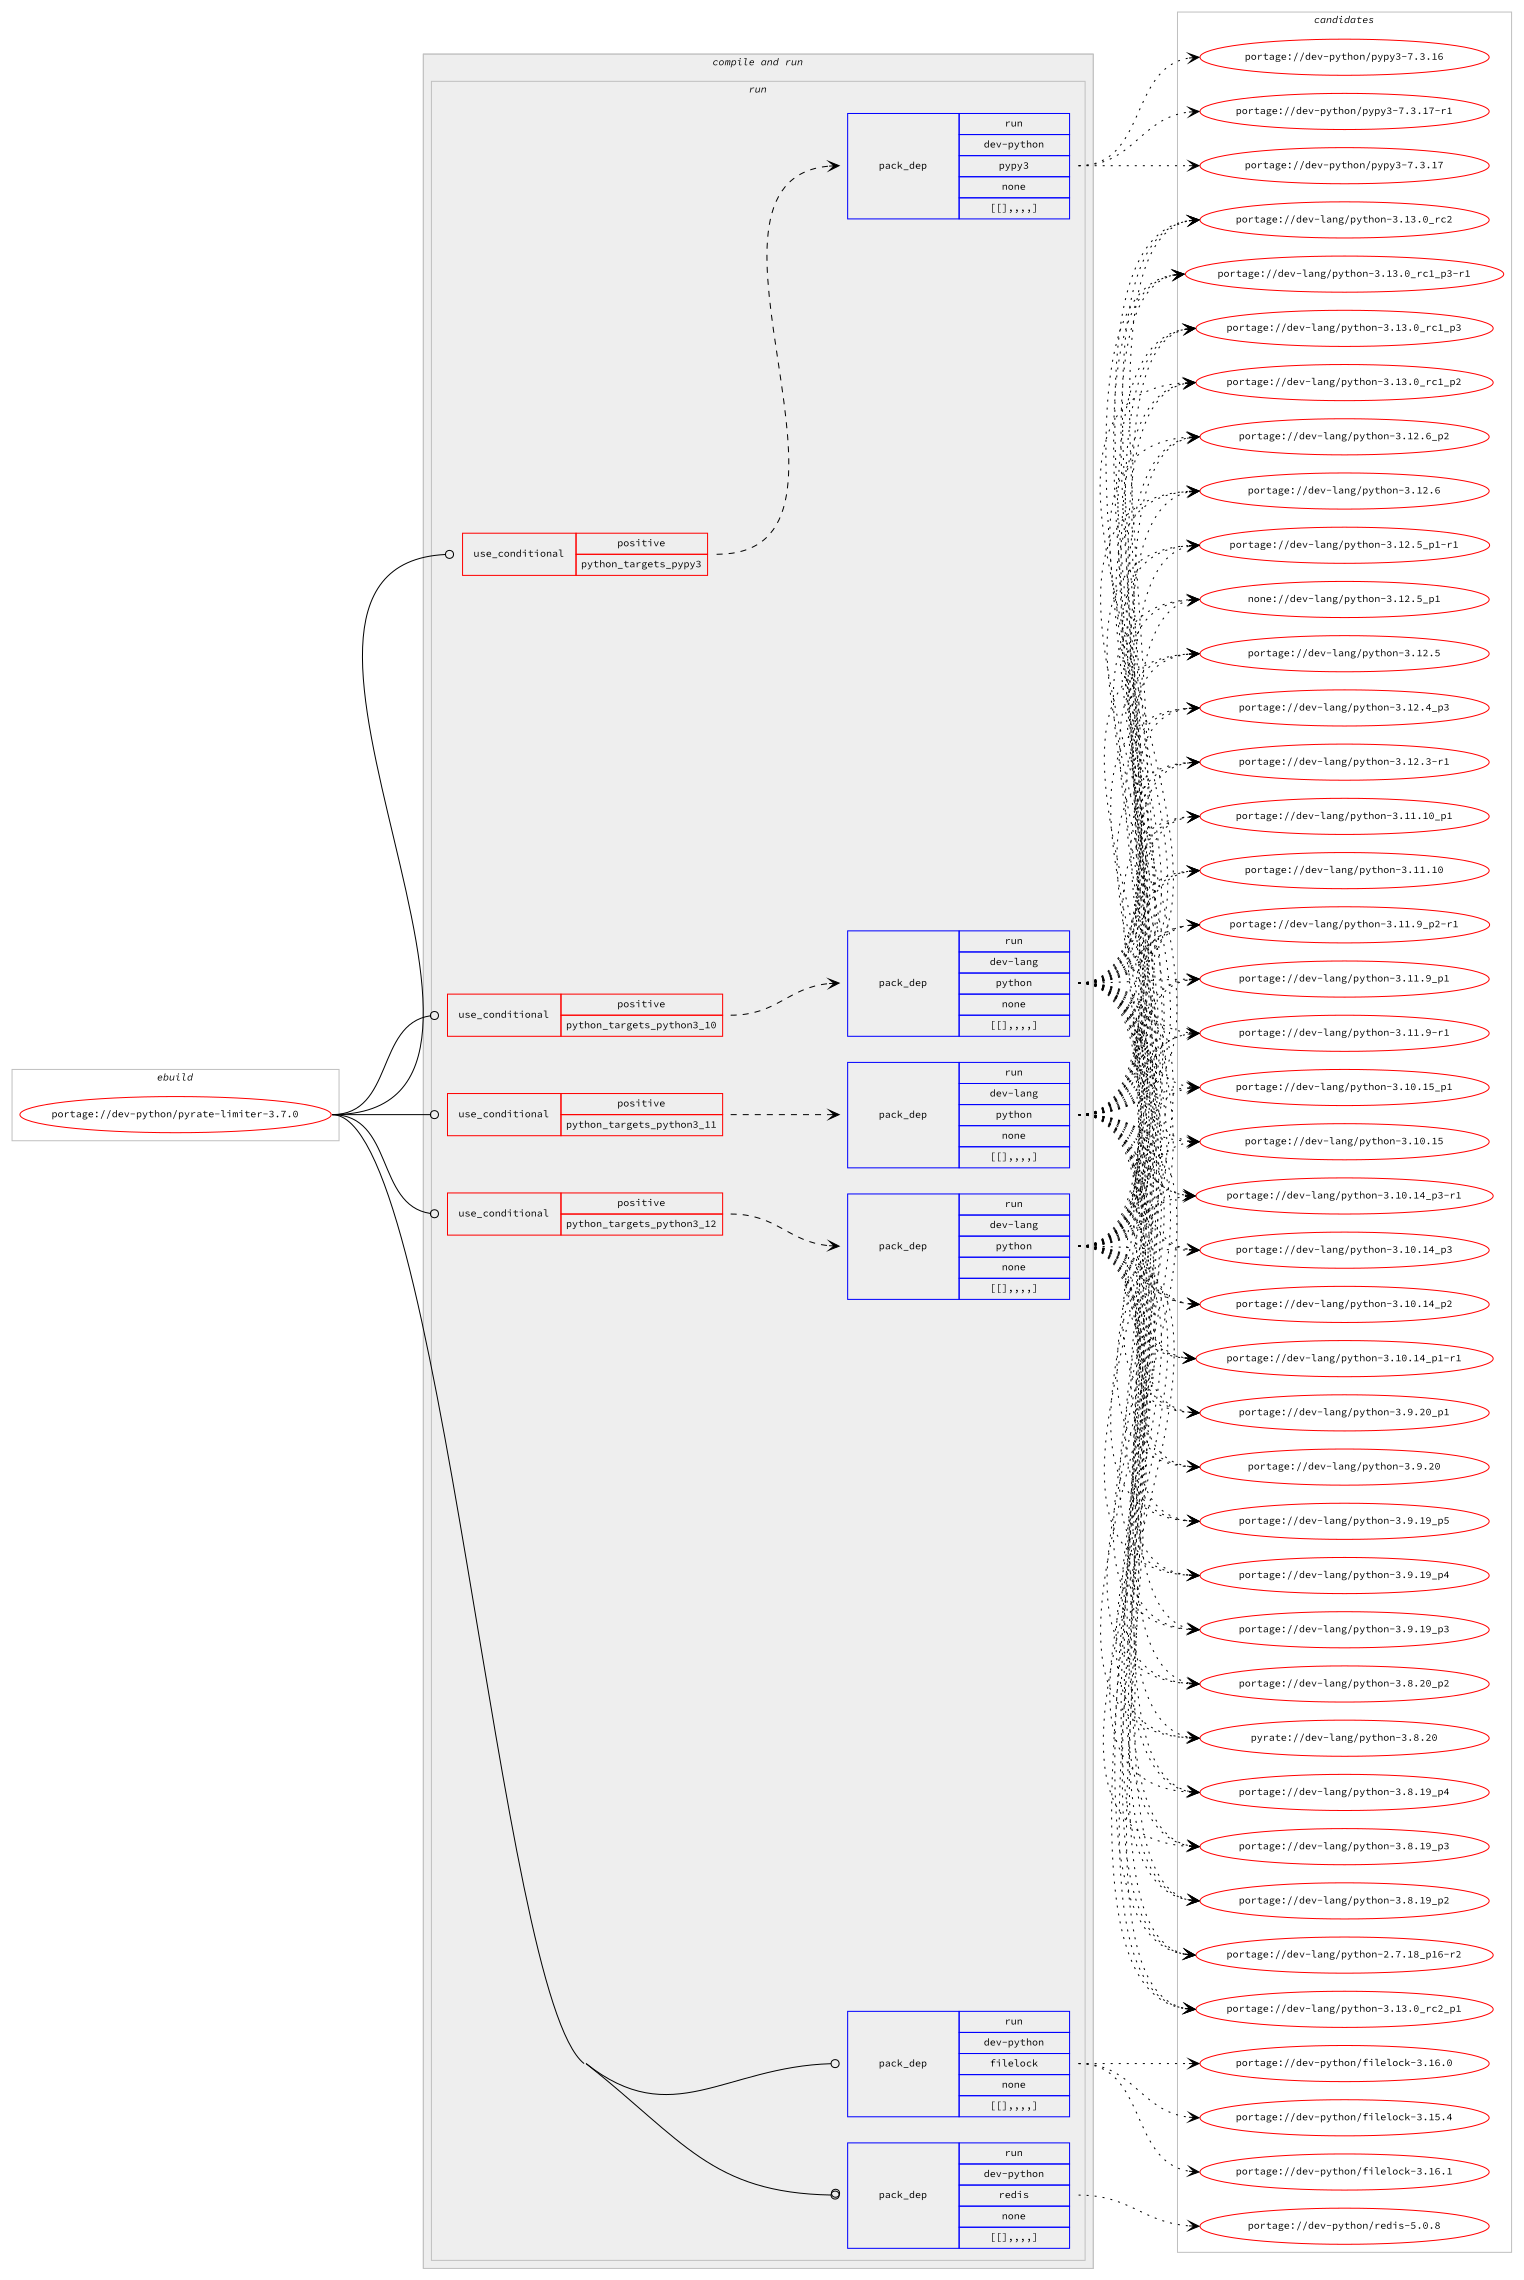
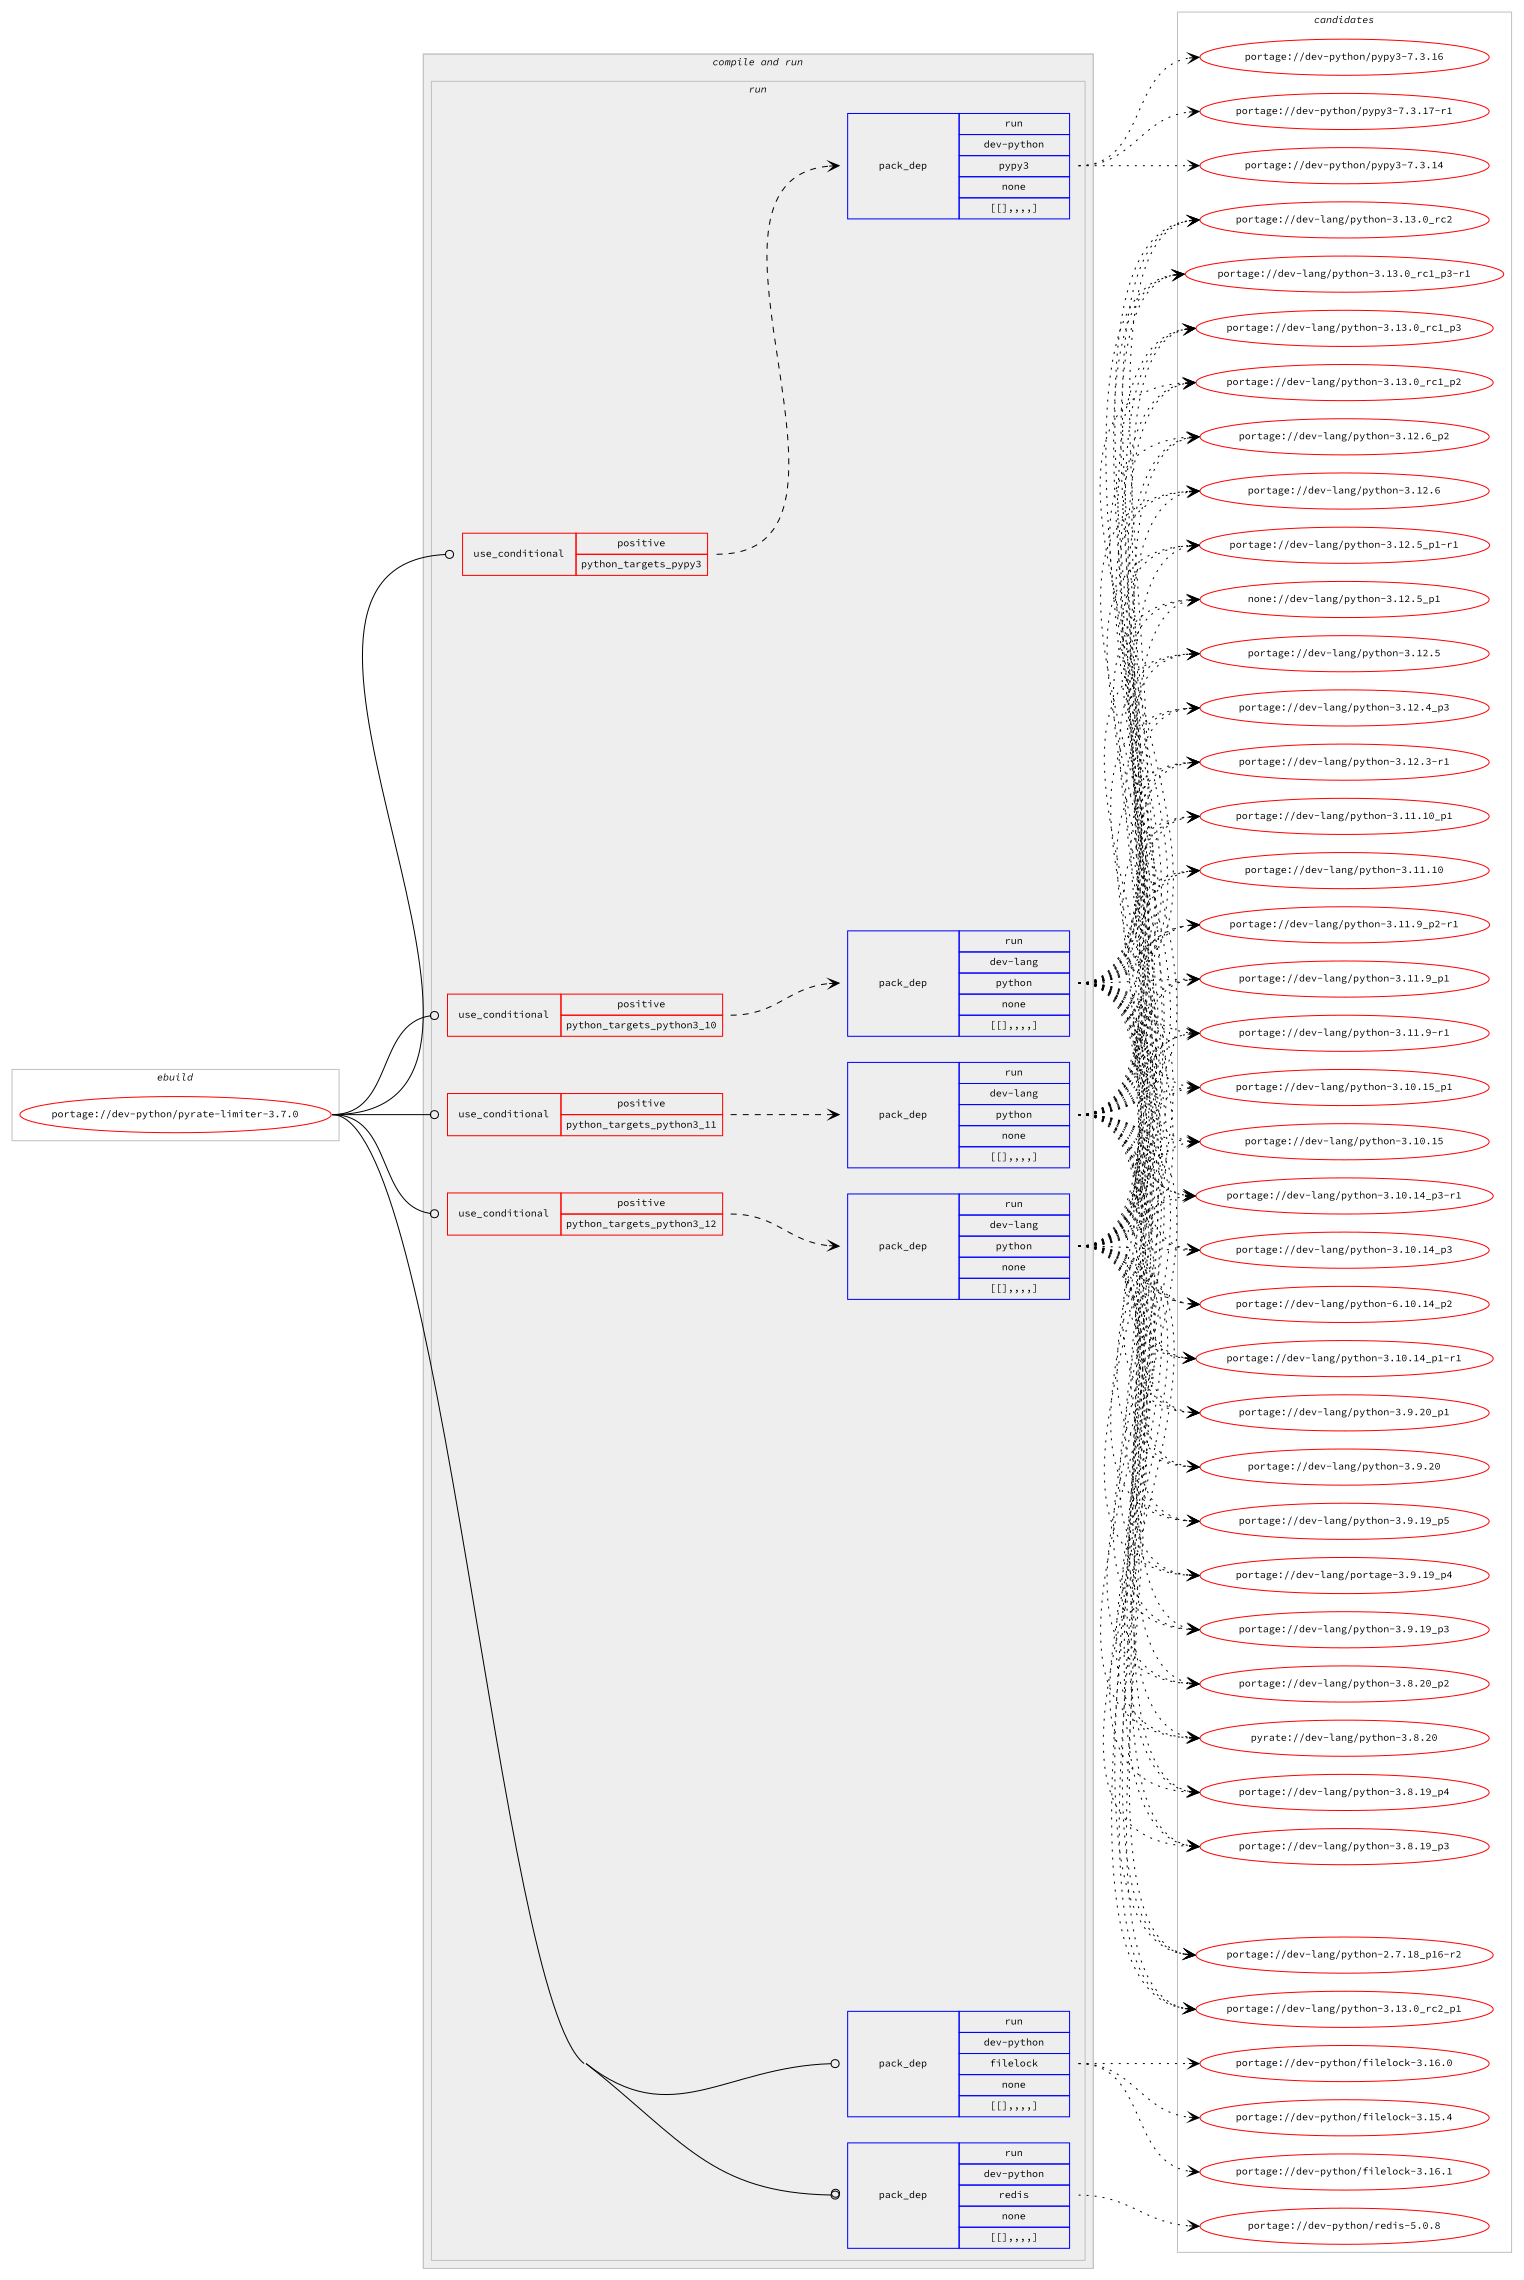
(1345, 166) -> (1345, 166)
(1345, 1304) -> (1345, 1304)
(1345, 1576) -> (1345, 1576)
(1345, 1901) -> none
